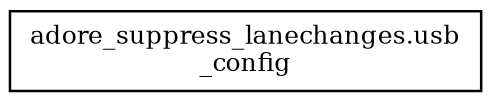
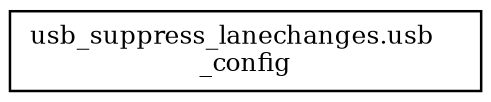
(246, 51) -> (246, 51)
